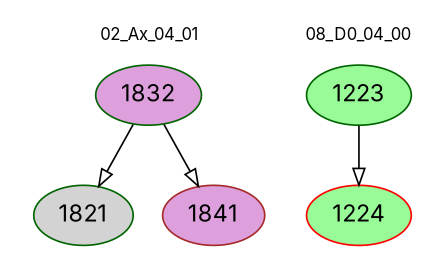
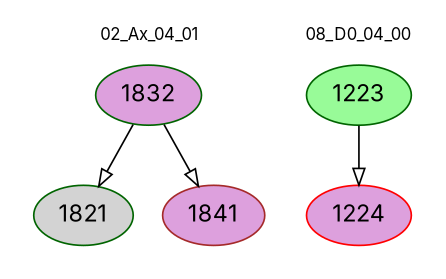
(359, 215) -> (359, 215)
